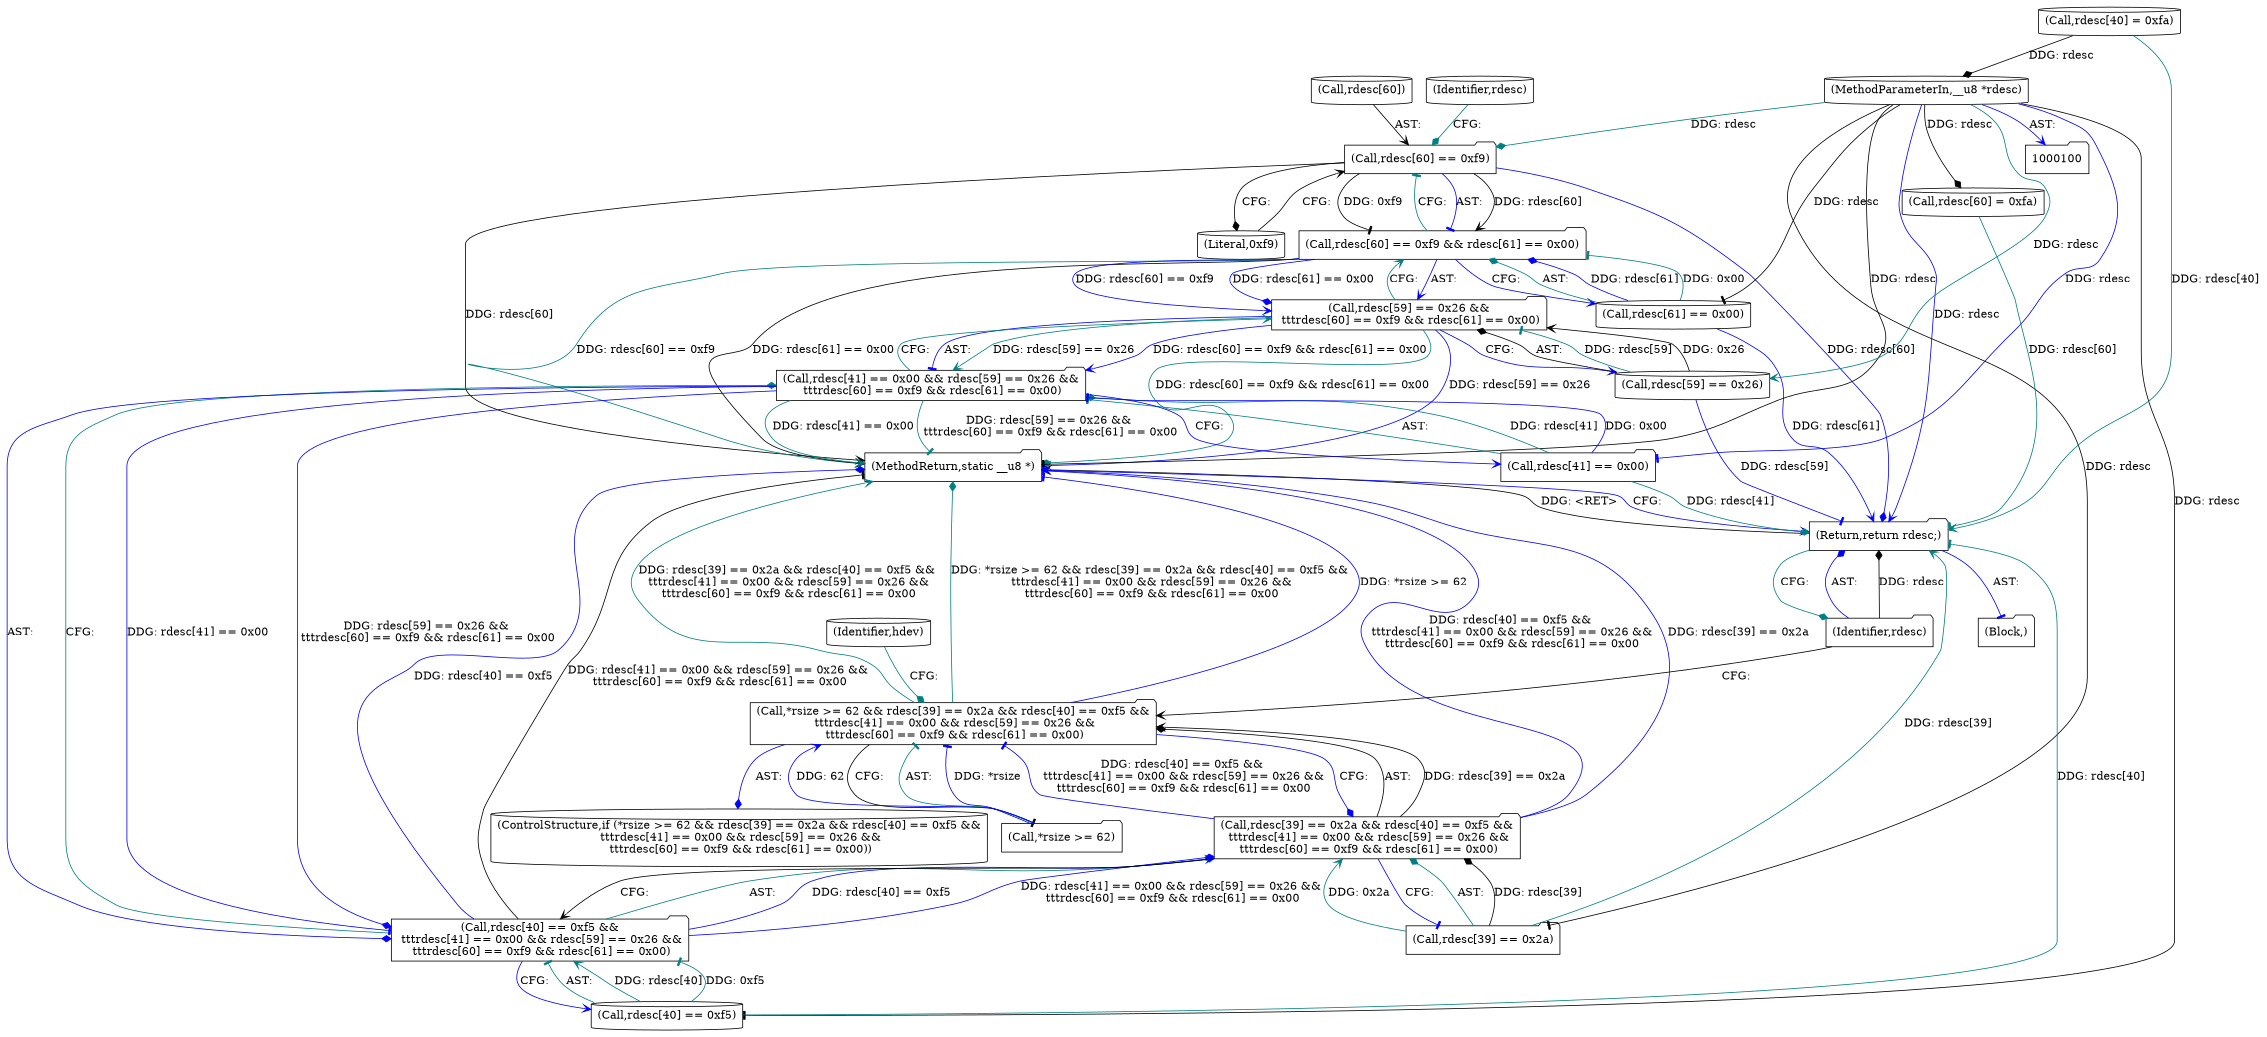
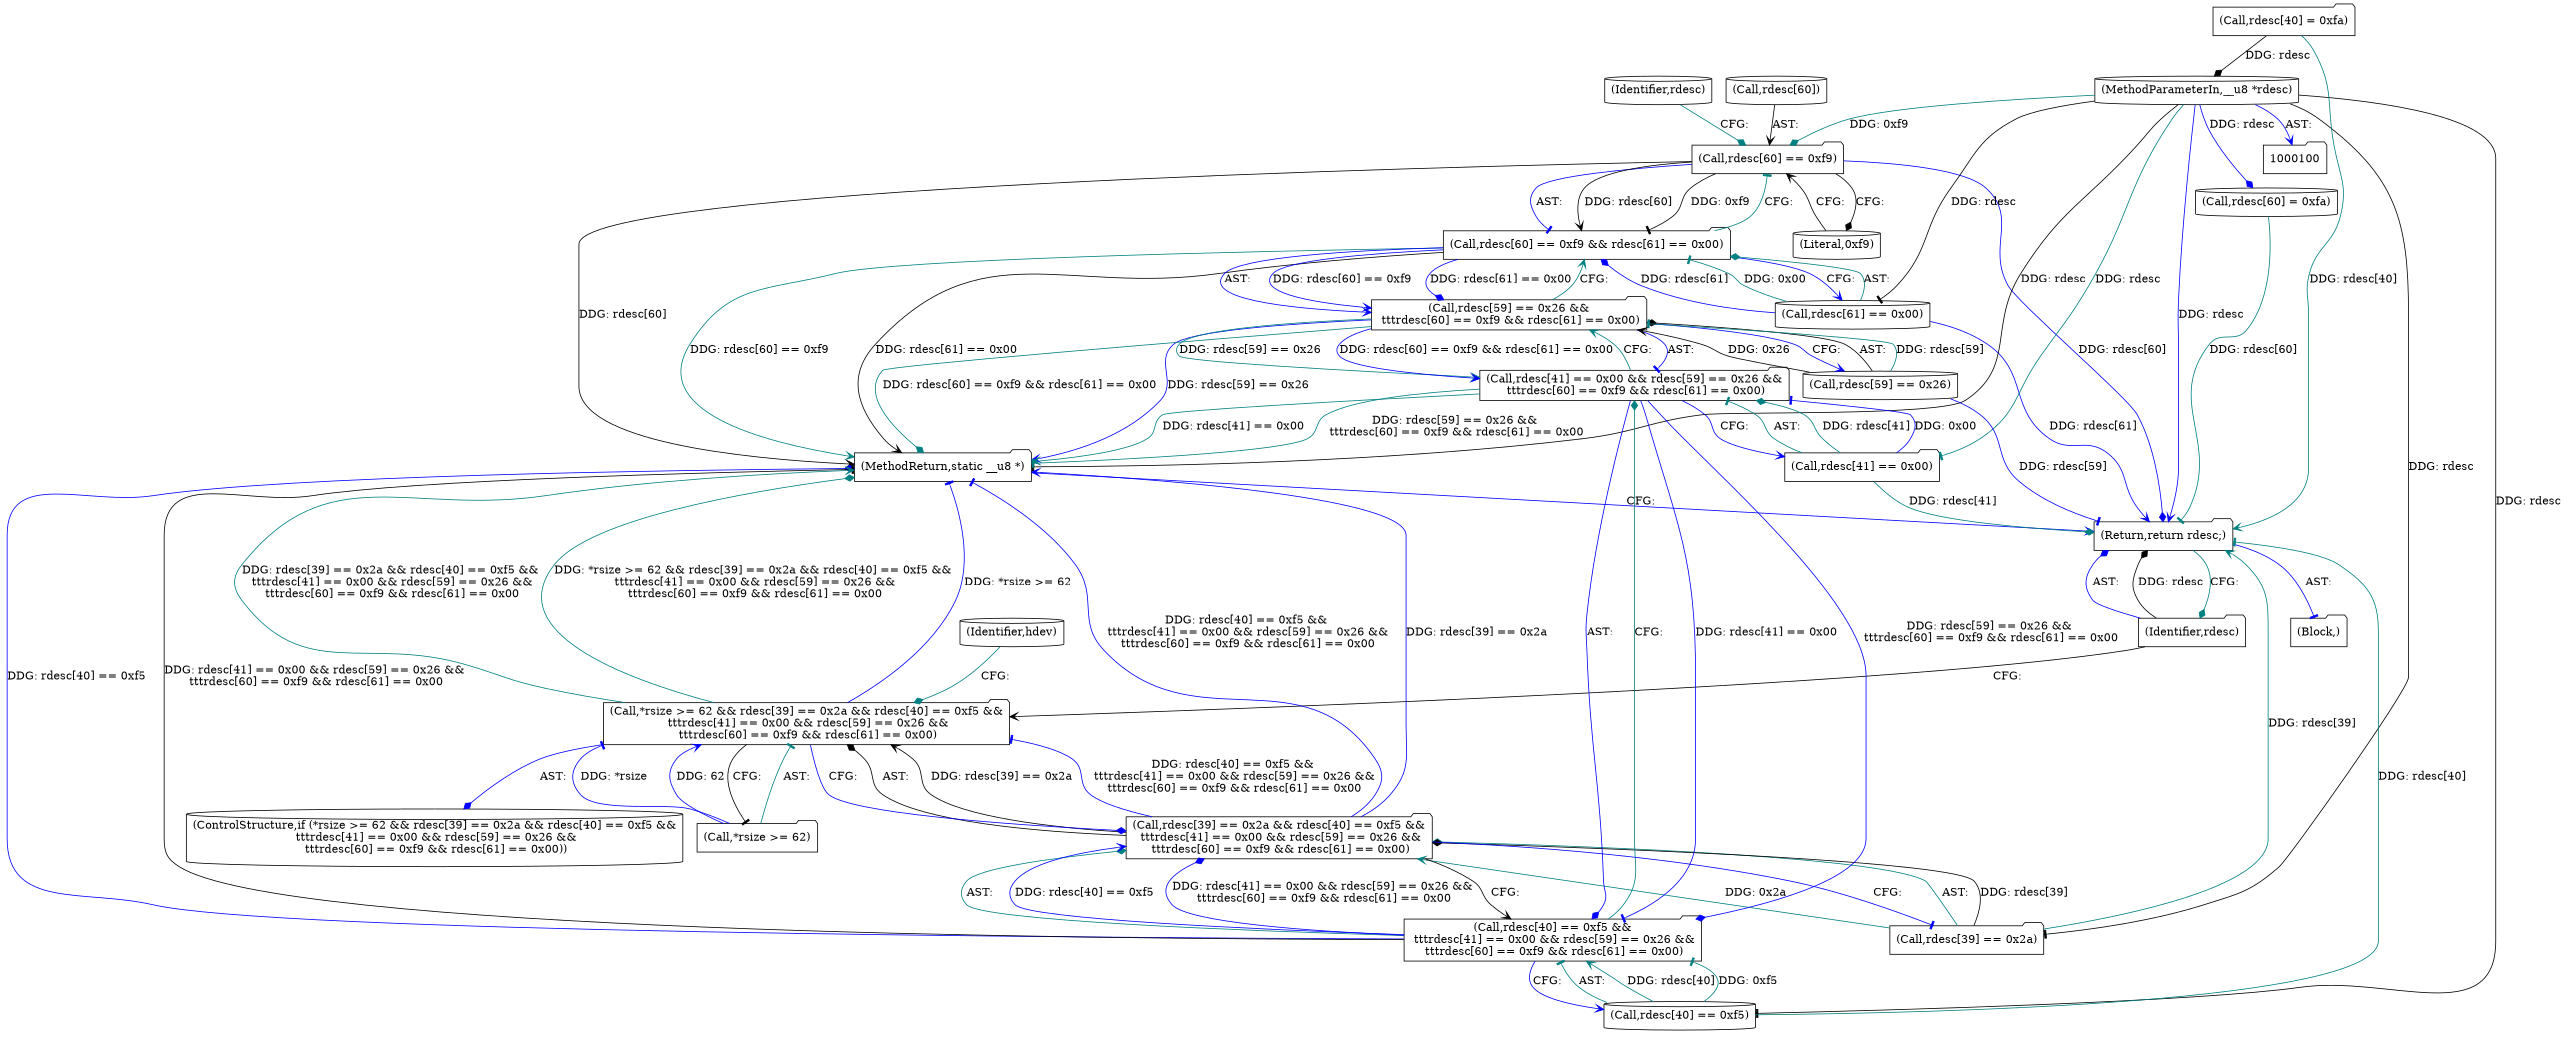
(2110, 21) -> (2284, 21)
(1723, 125) -> (1879, 125)
(1933, 145) -> (2218, 145)
(1976, 269) -> none
(1991, 355) -> (2082, 296)
(1509, 493) -> none
